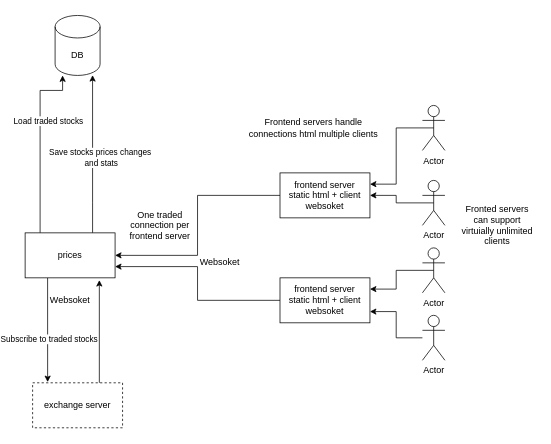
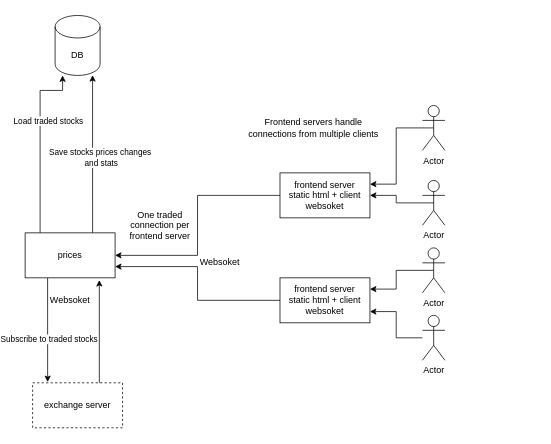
(314, 128) -> (314, 128)
(498, 225) -> none
